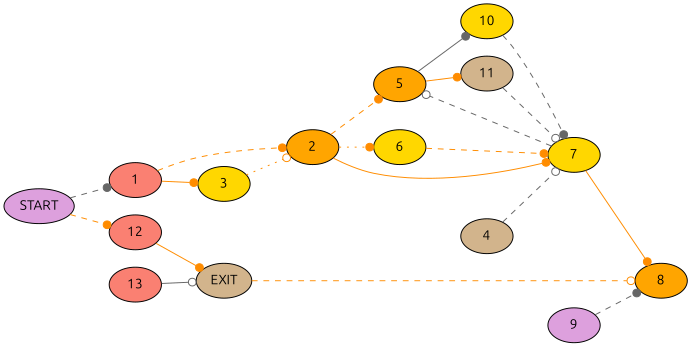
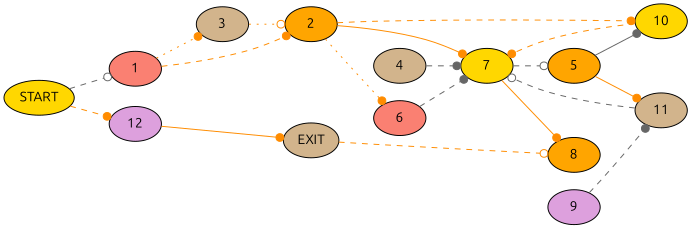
(535, 81) -> (574, 33)
(353, 118) -> (482, 20)
(400, 147) -> (400, 118)
(483, 151) -> (440, 94)
(176, 182) -> (175, 48)
(224, 184) -> (222, 24)
(87, 193) -> (87, 83)
(528, 198) -> (440, 66)
(39, 206) -> (39, 98)
(135, 232) -> (135, 124)
(135, 285) -> none
(614, 305) -> (616, 163)
